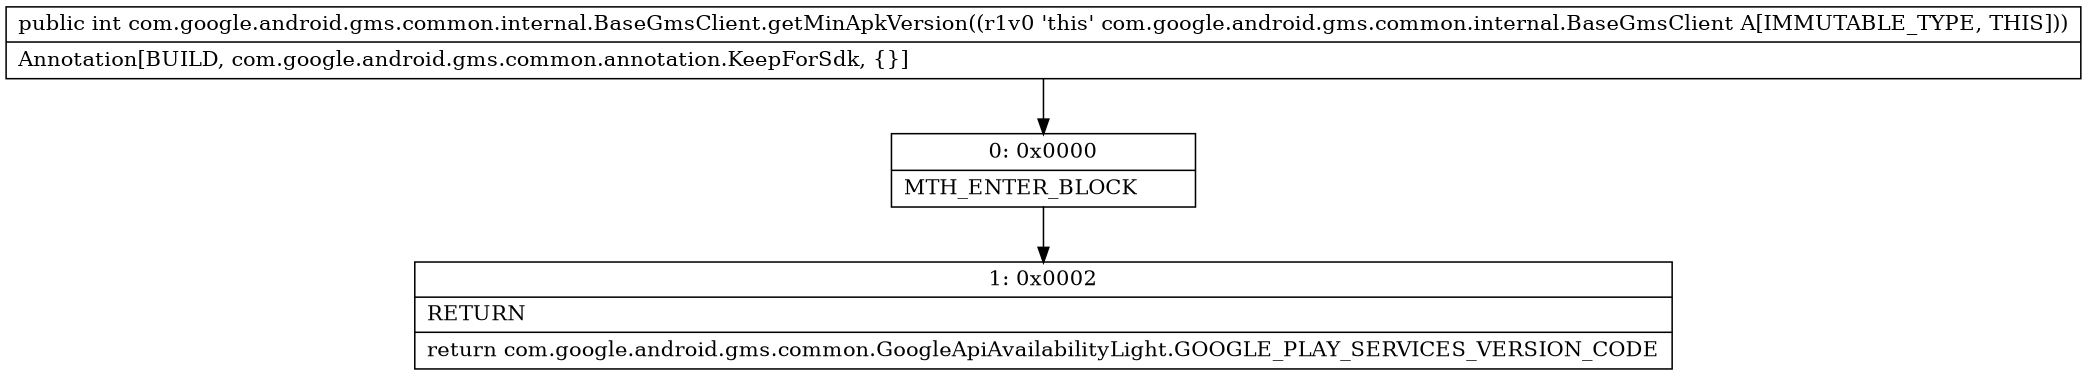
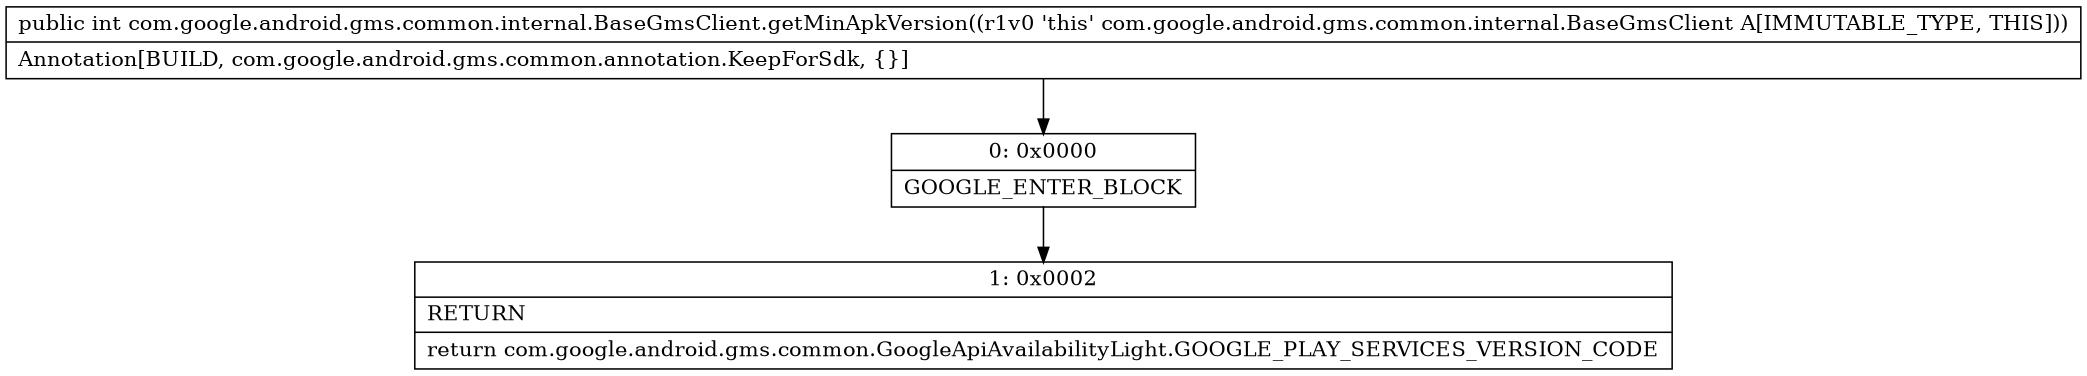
(1021, 188) -> (1043, 188)
